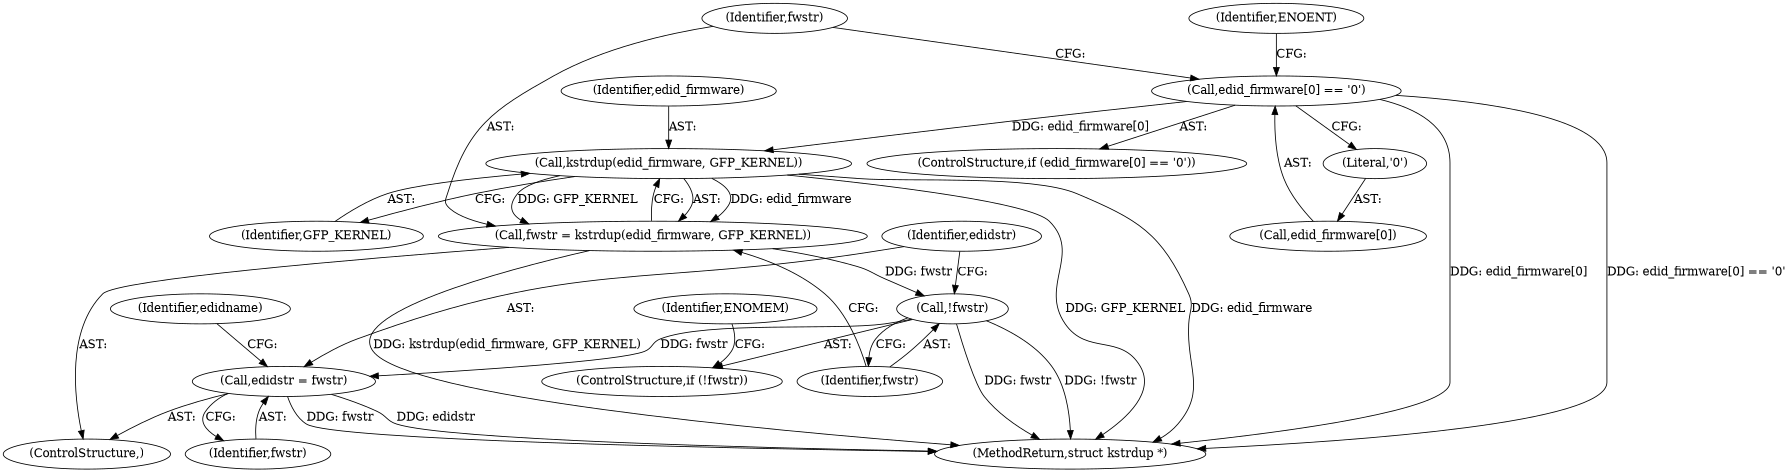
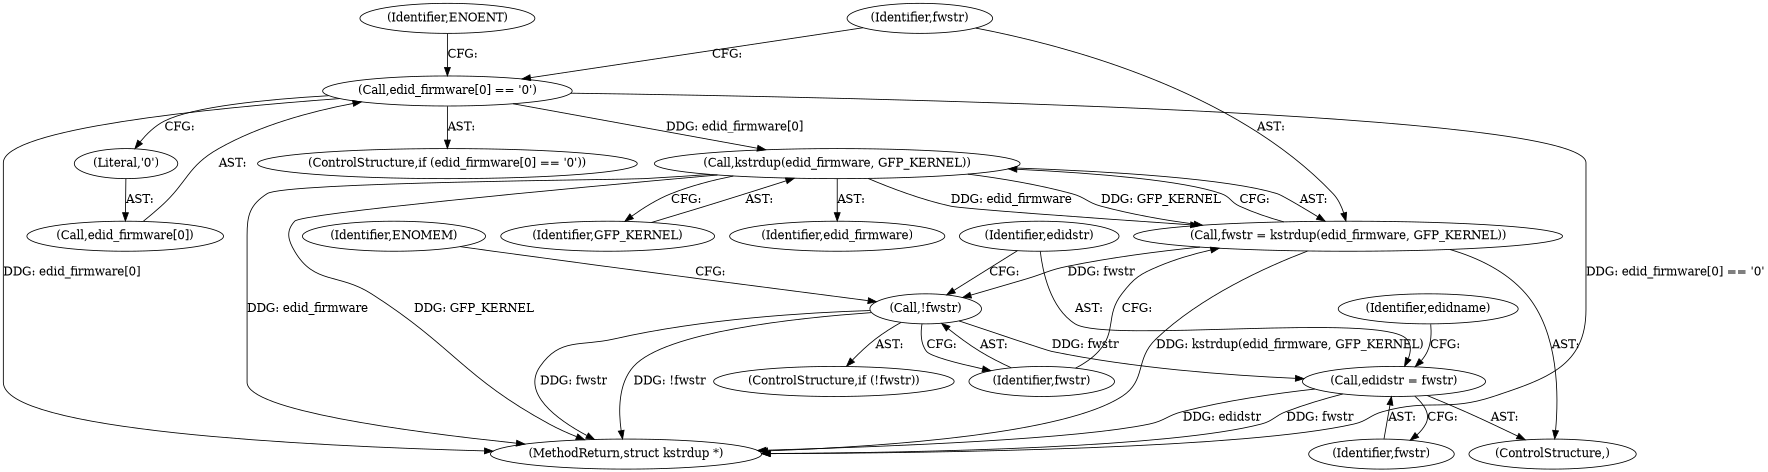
(669, 123) -> (837, 196)
(734, 346) -> (664, 274)
